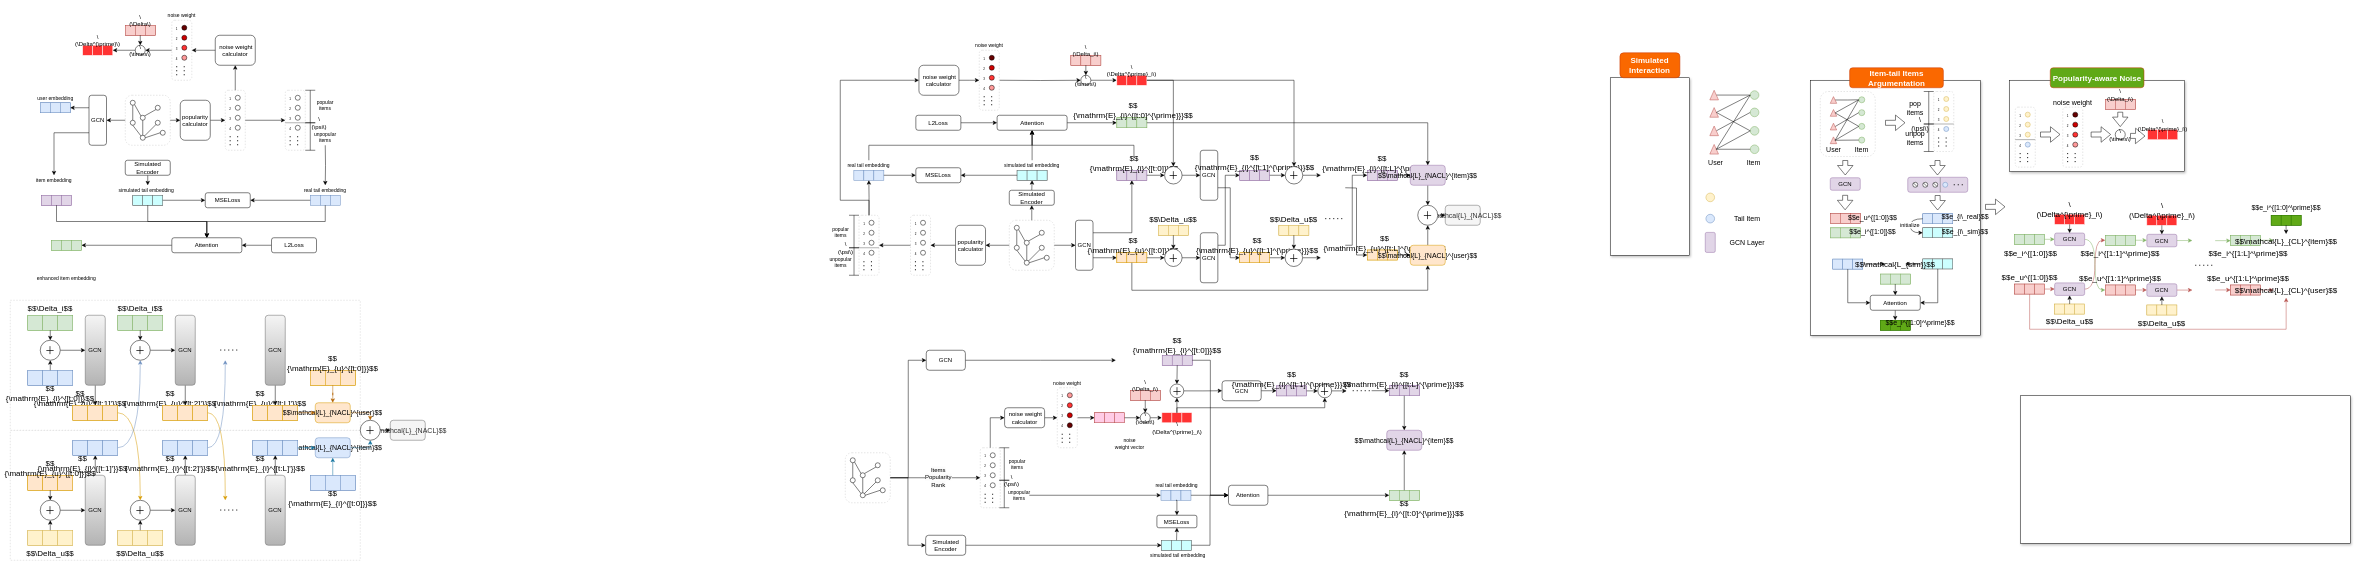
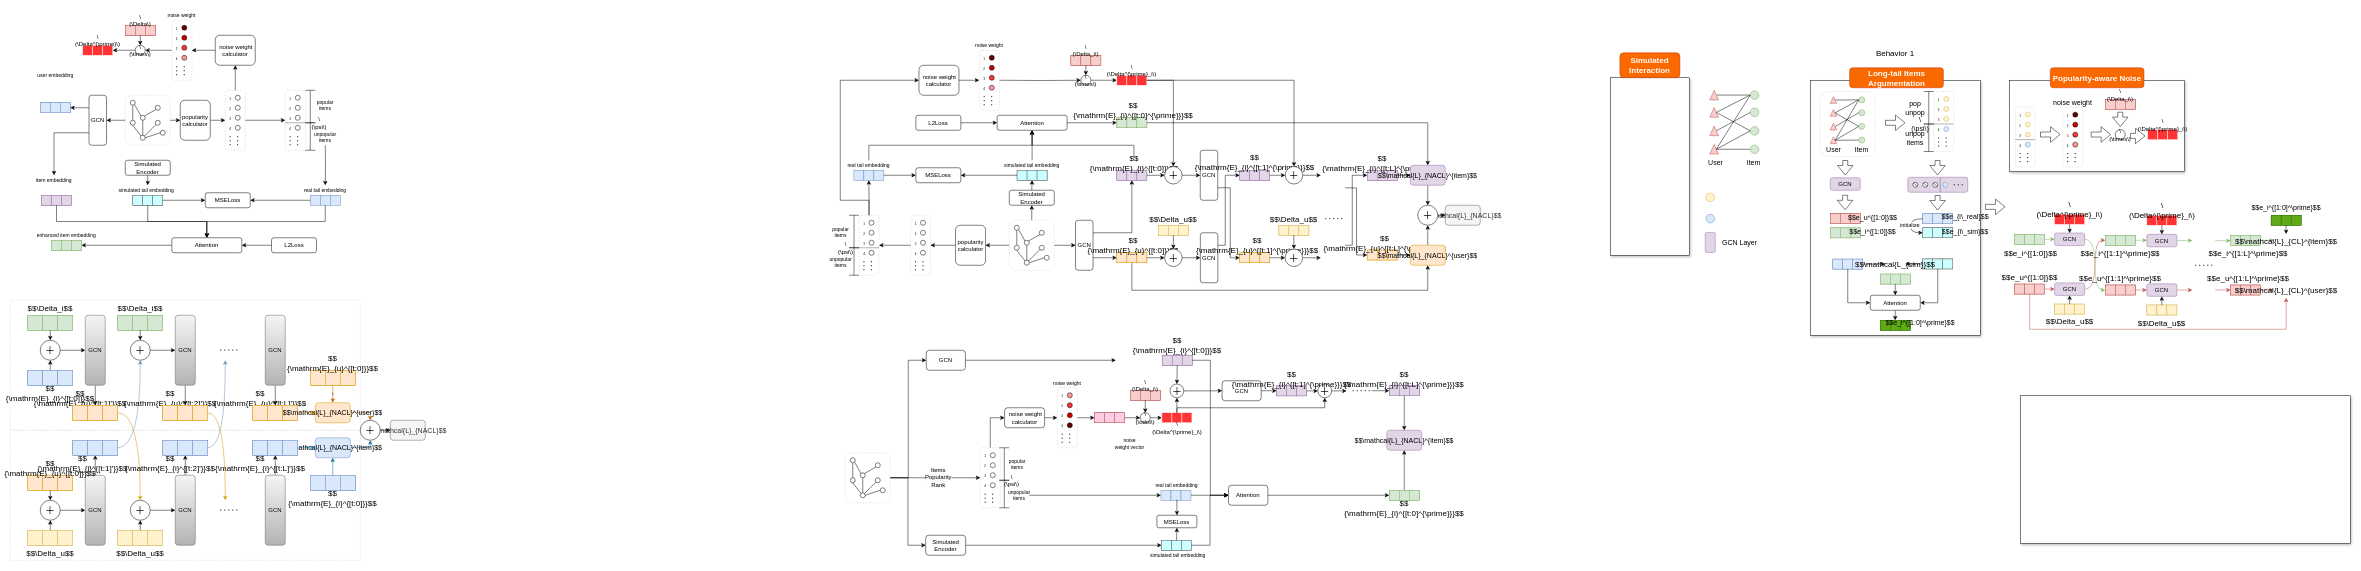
none -> (1895, 53)
(1897, 78) -> (1897, 78)
(2097, 78) -> (2097, 78)
(55, 98) -> (55, 75)
(1915, 108) -> (1915, 108)
(1747, 219) -> none
(1747, 242) -> (1740, 242)
(67, 278) -> (67, 235)
